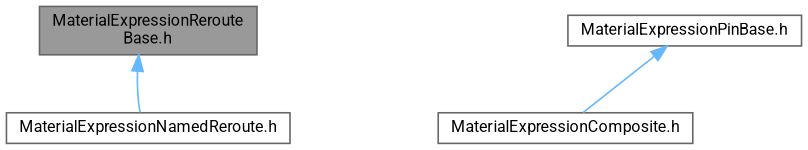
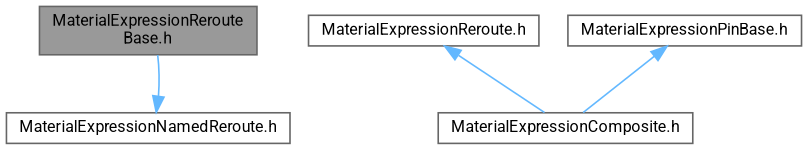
none -> (424, 31)
(138, 92) -> (159, 75)
